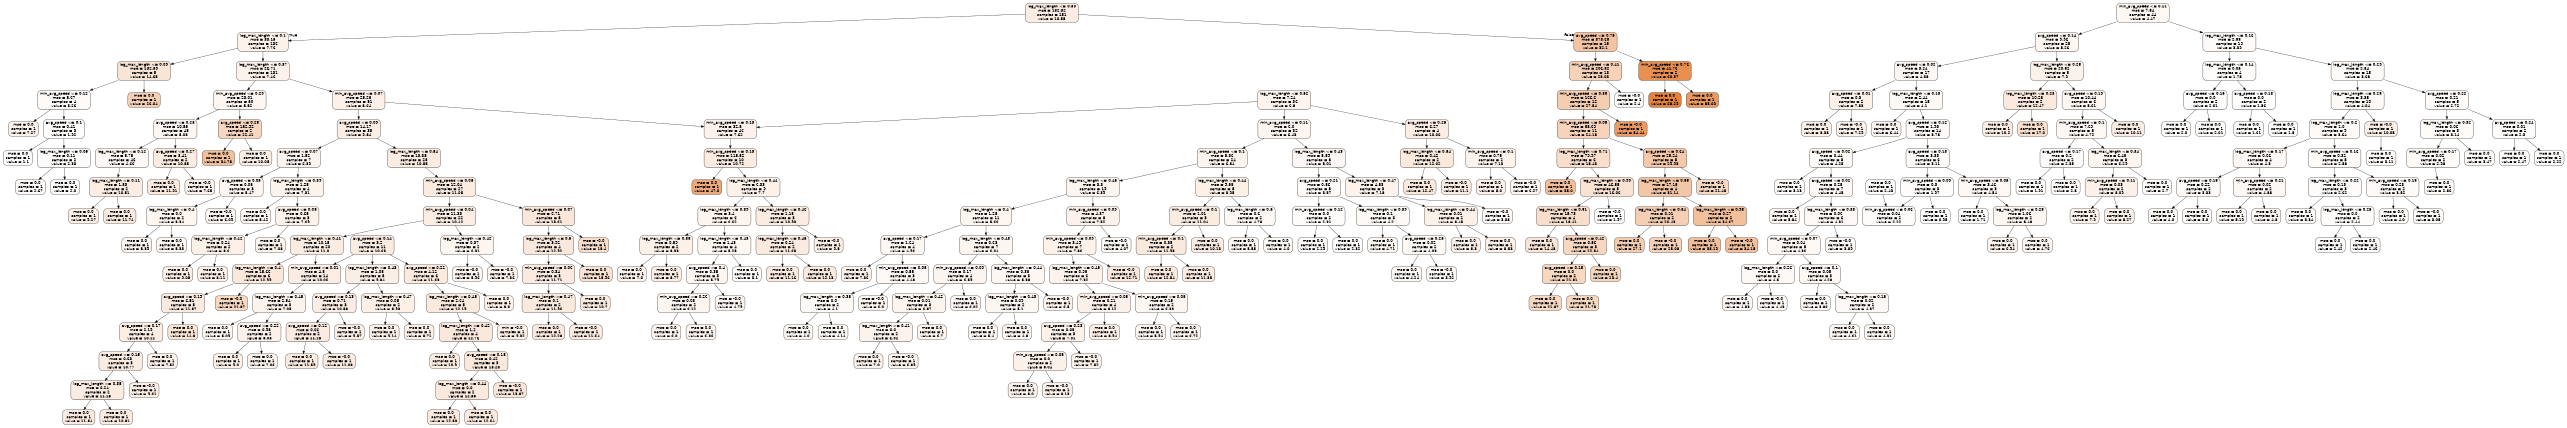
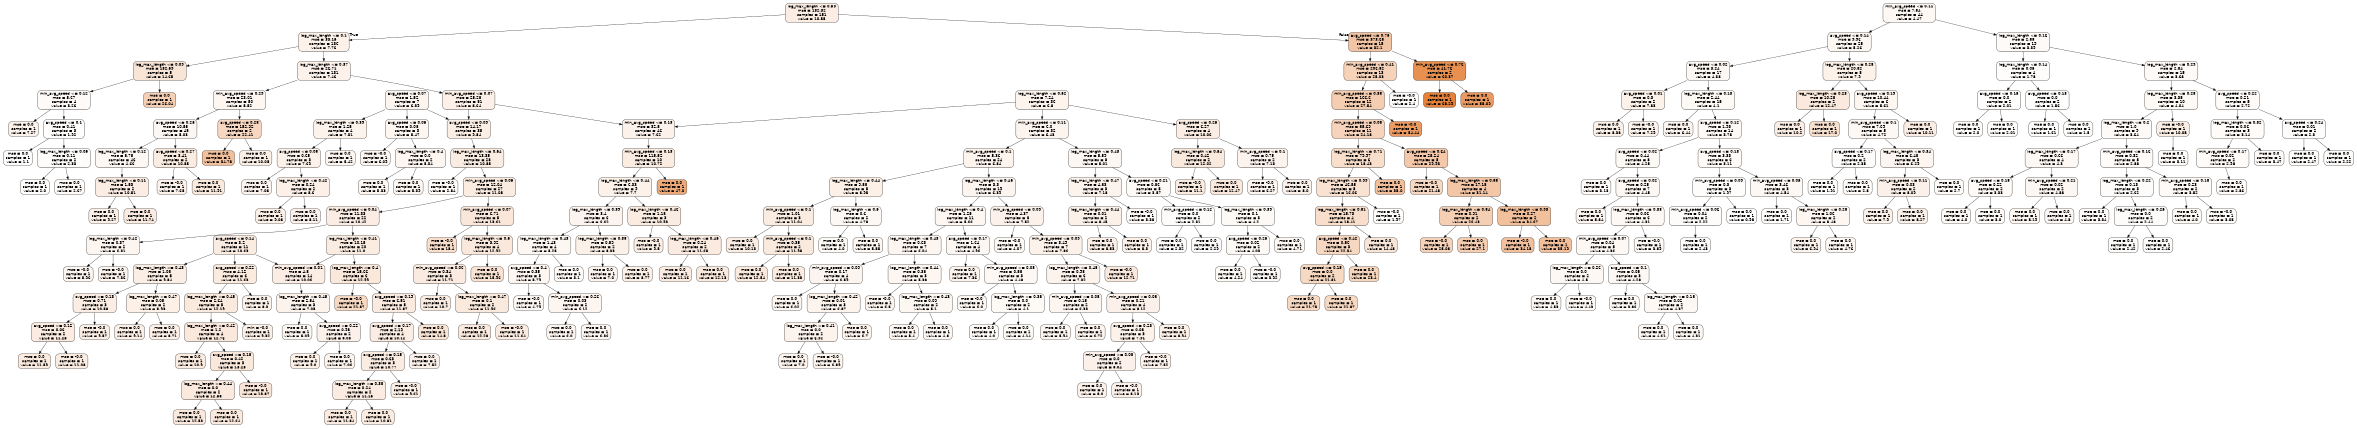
(330, 143) -> (437, 114)
none -> (443, 187)
(1884, 199) -> (1695, 230)
